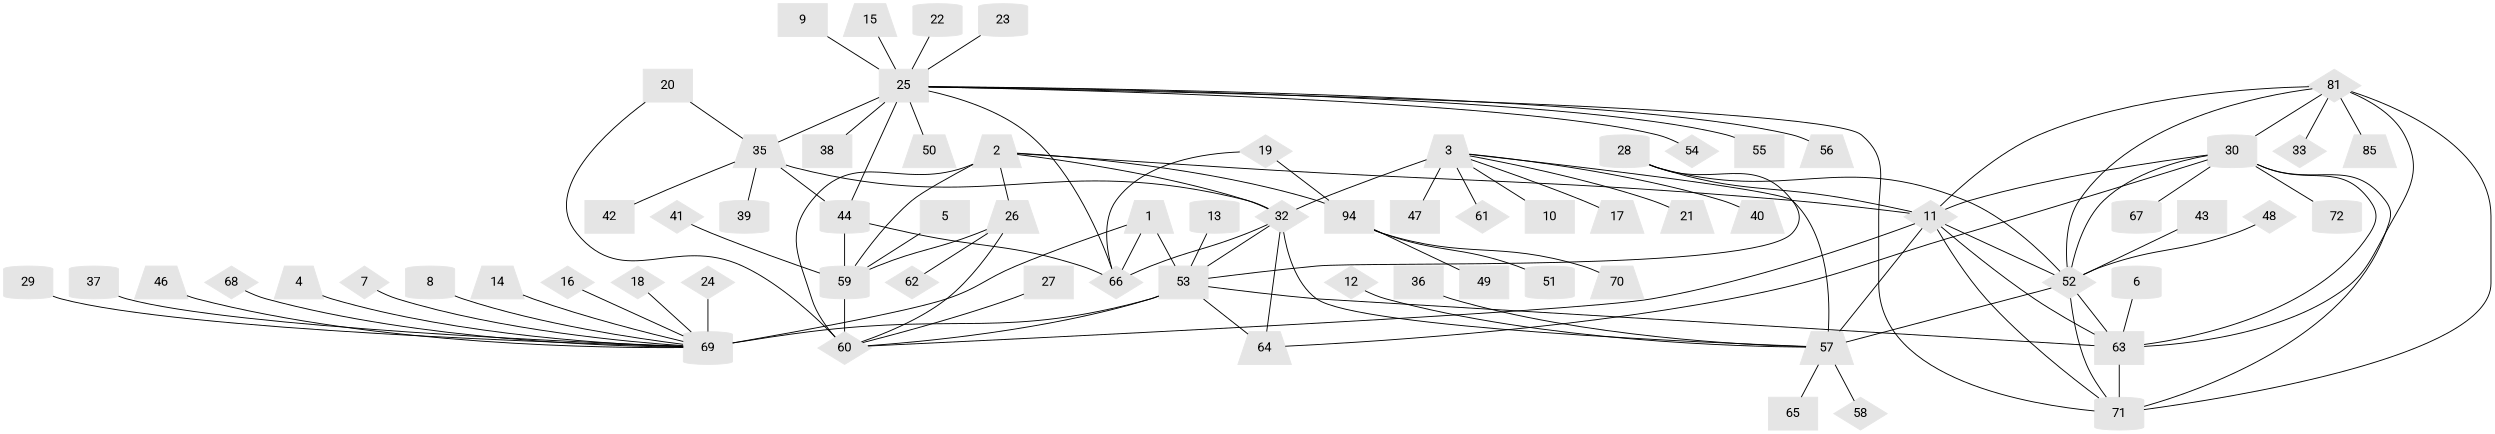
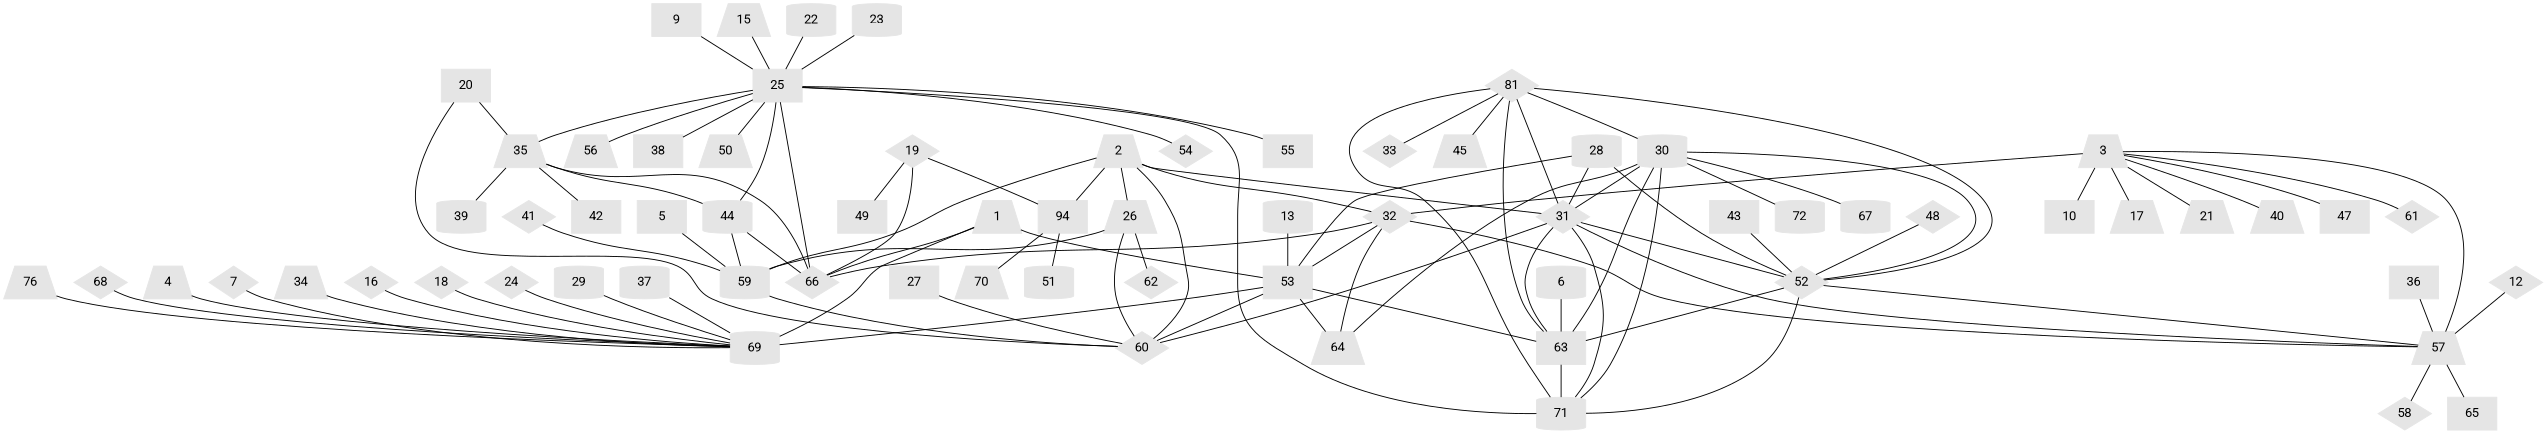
(2370, 151) -> (1460, 151)
(1028, 184) -> (697, 176)
(1931, 217) -> (1563, 217)
(1417, 250) -> (889, 182)
(161, 282) -> (30, 282)
(430, 282) -> none
(497, 282) -> (301, 282)
